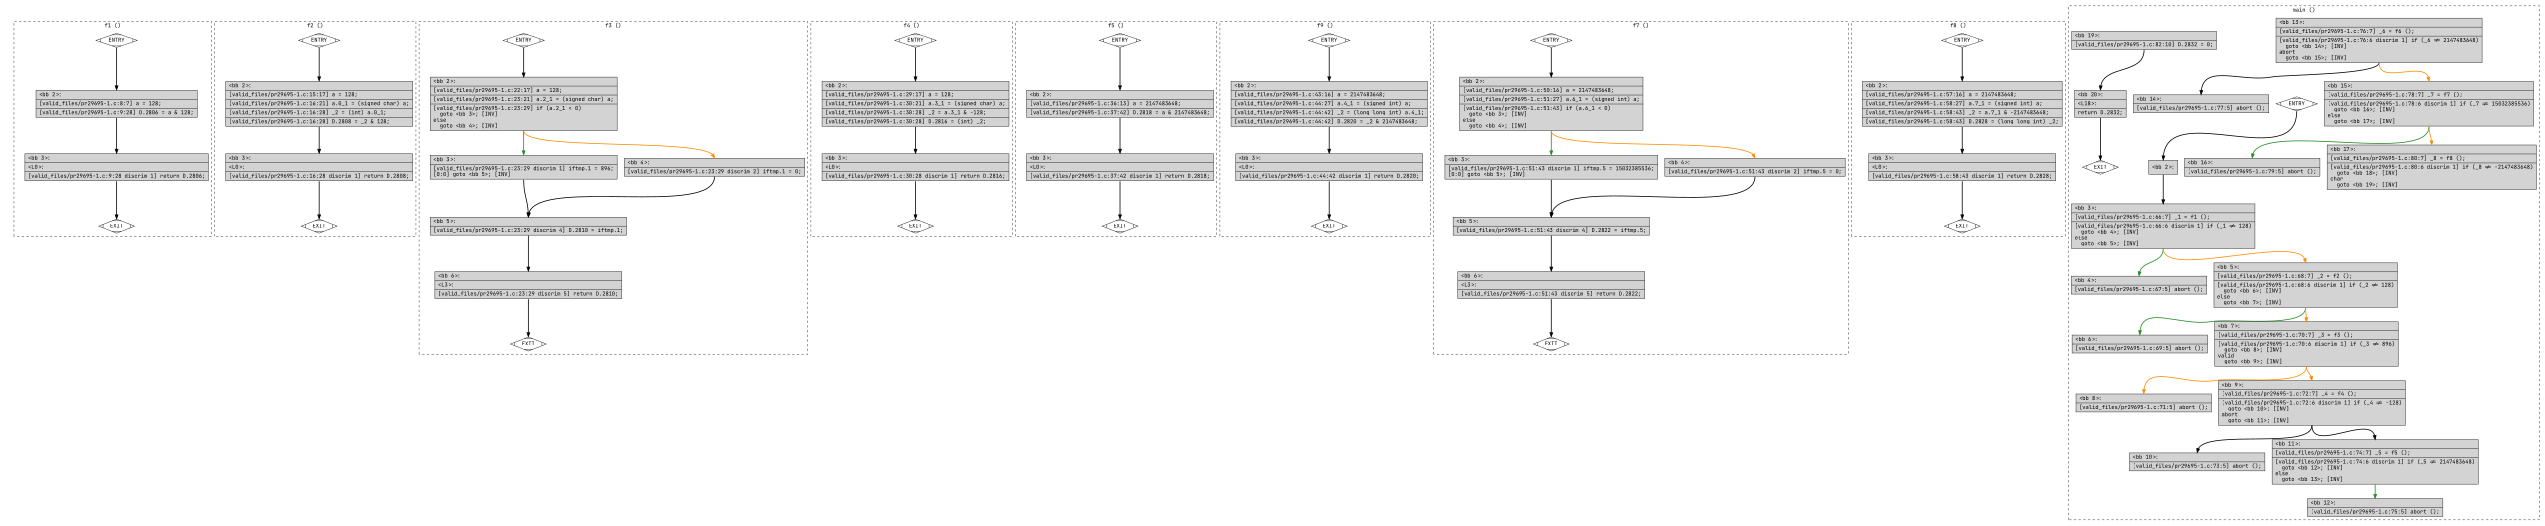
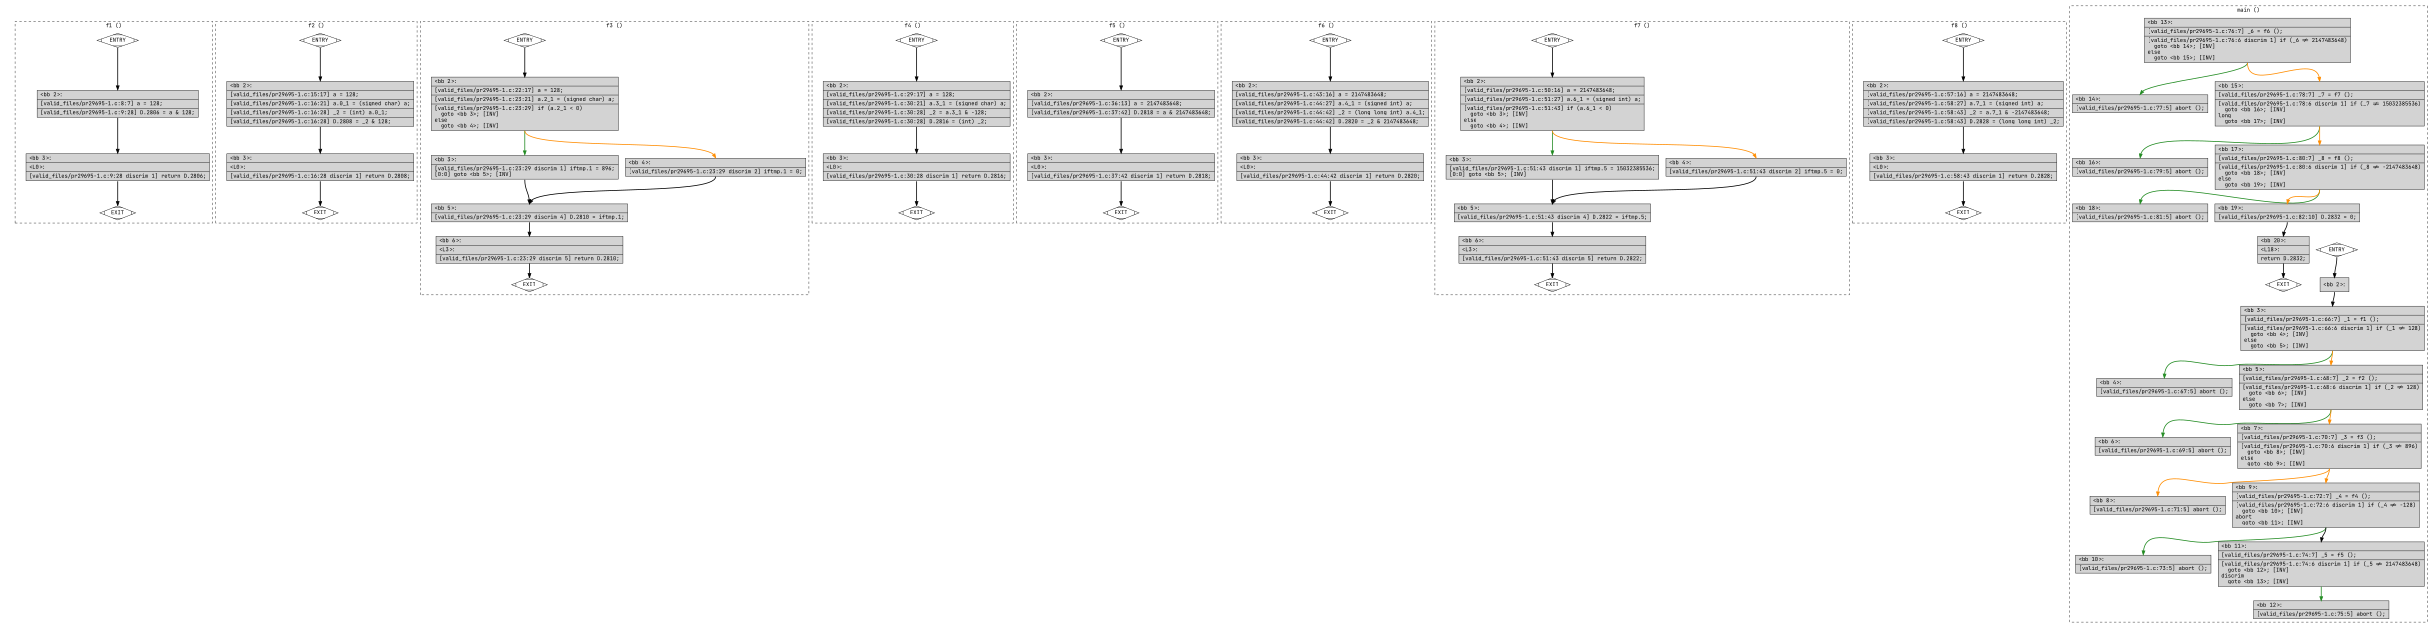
(1325, 26) -> (1326, 26)
(2287, 52) -> (2154, 52)
(2287, 76) -> (2196, 78)
(2334, 116) -> (2225, 116)
(2337, 179) -> (2225, 179)
none -> (2305, 197)
none -> (2140, 213)
(2226, 356) -> (2247, 458)
(2256, 439) -> (2232, 541)
(2282, 474) -> (2233, 576)
